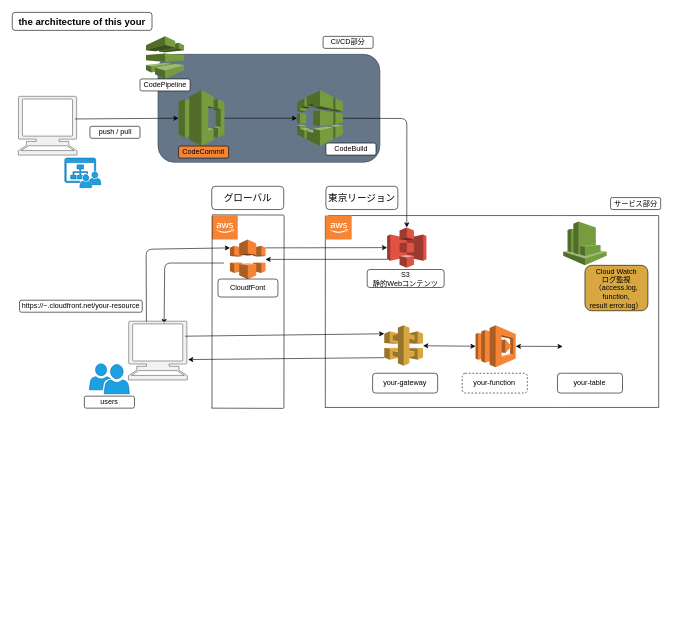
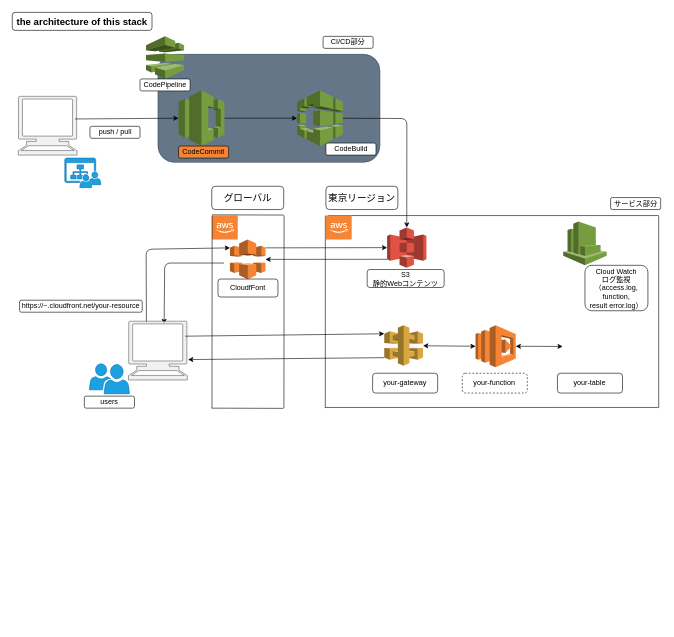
(82, 21) -> (82, 21)
(617, 288) -> (617, 288)
